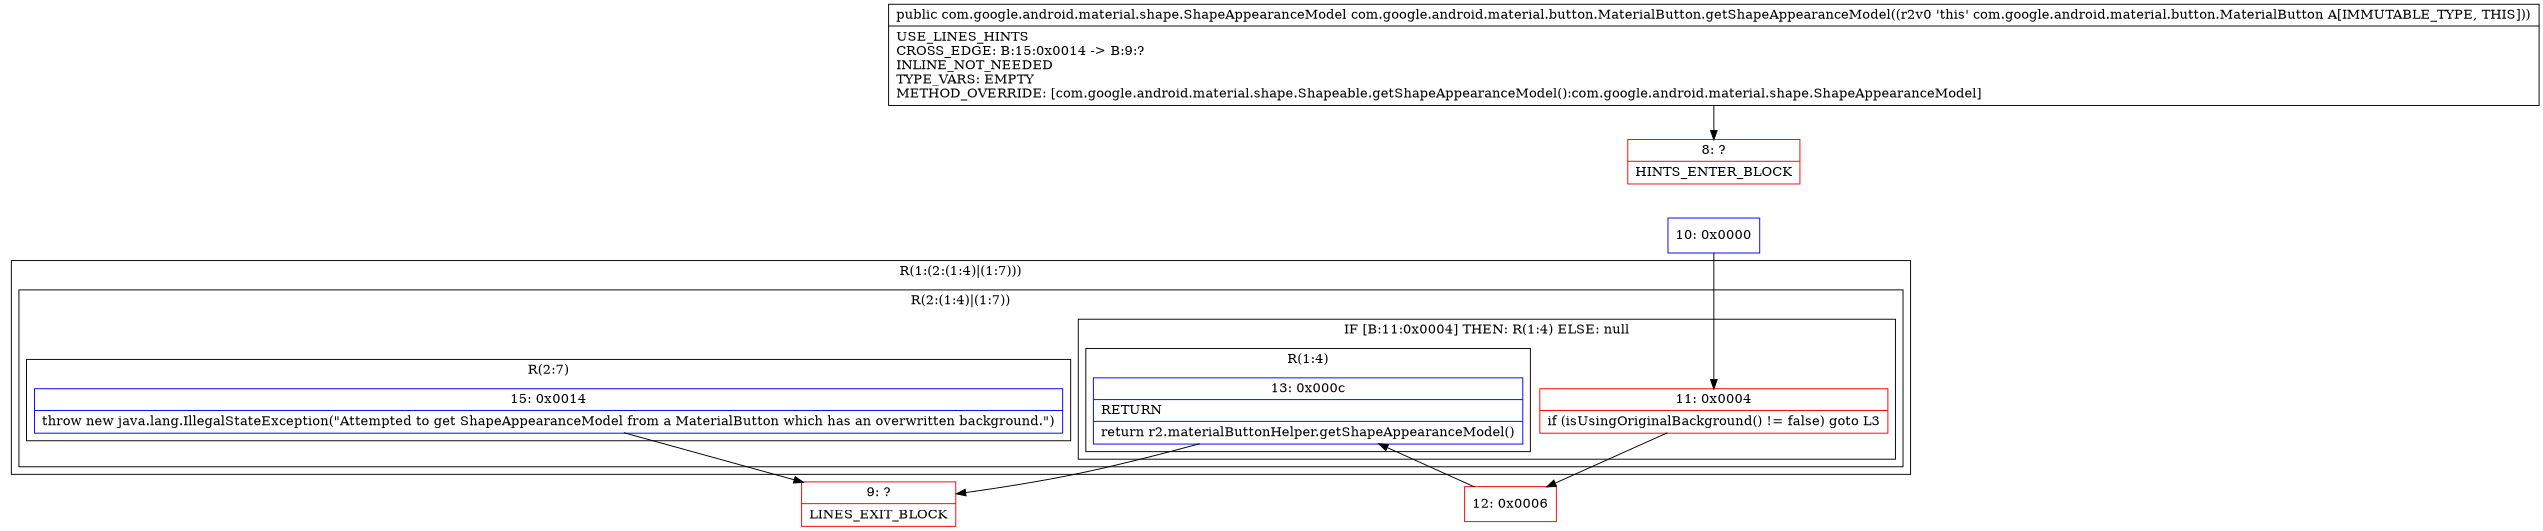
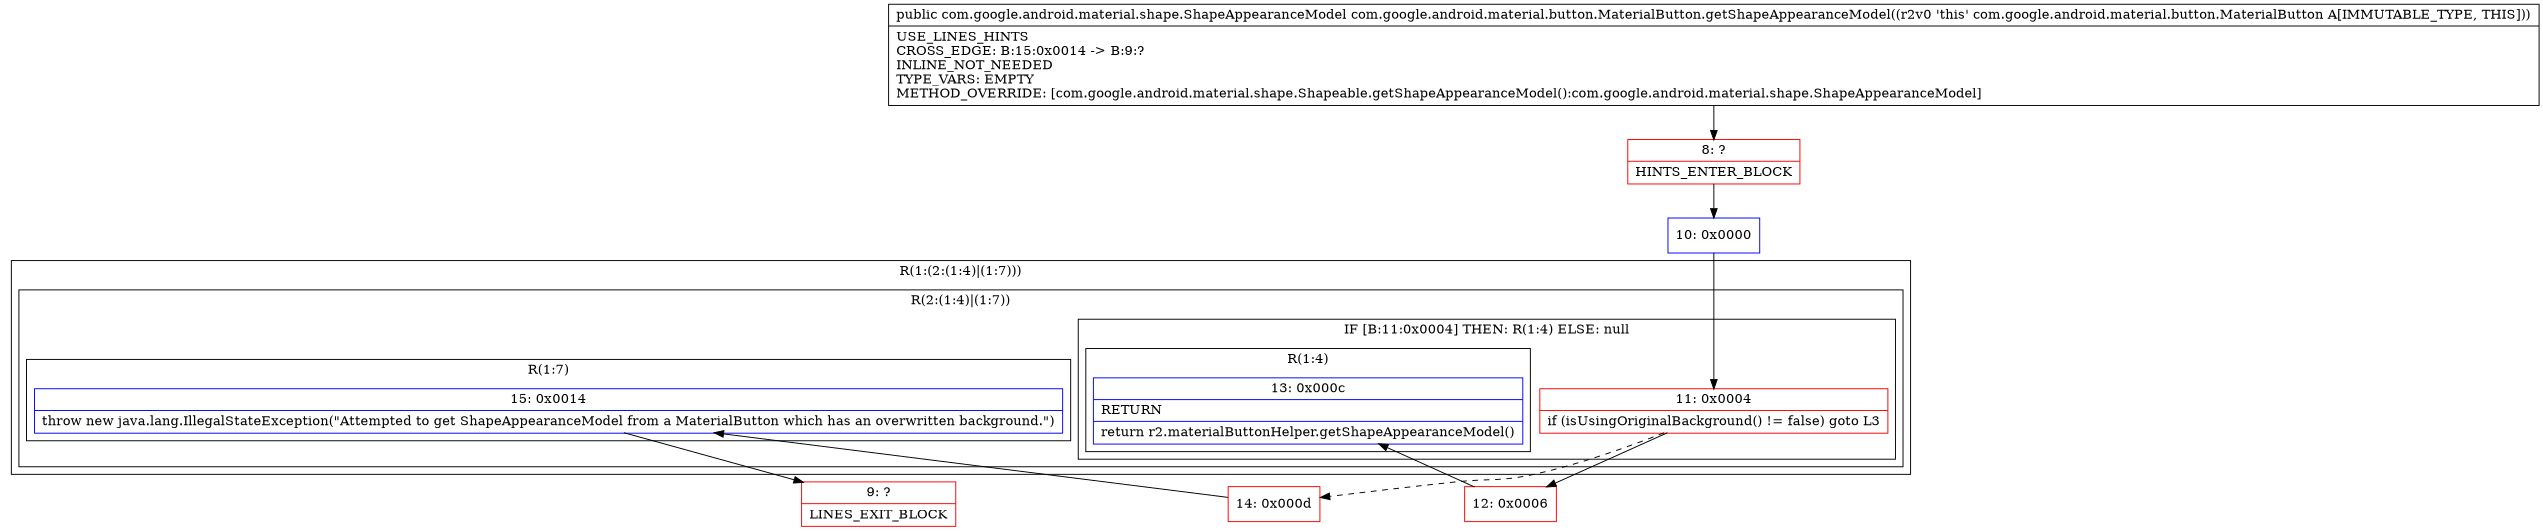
none -> (1714, 196)
(549, 370) -> (549, 370)
(1043, 480) -> none
none -> (1274, 504)
